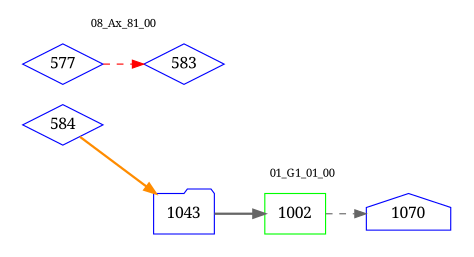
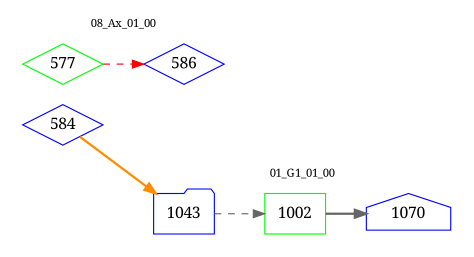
(123, 24) -> (123, 24)
(63, 64) -> (63, 64)
(184, 64) -> (184, 64)
(234, 214) -> (234, 214)
(340, 214) -> (340, 214)
